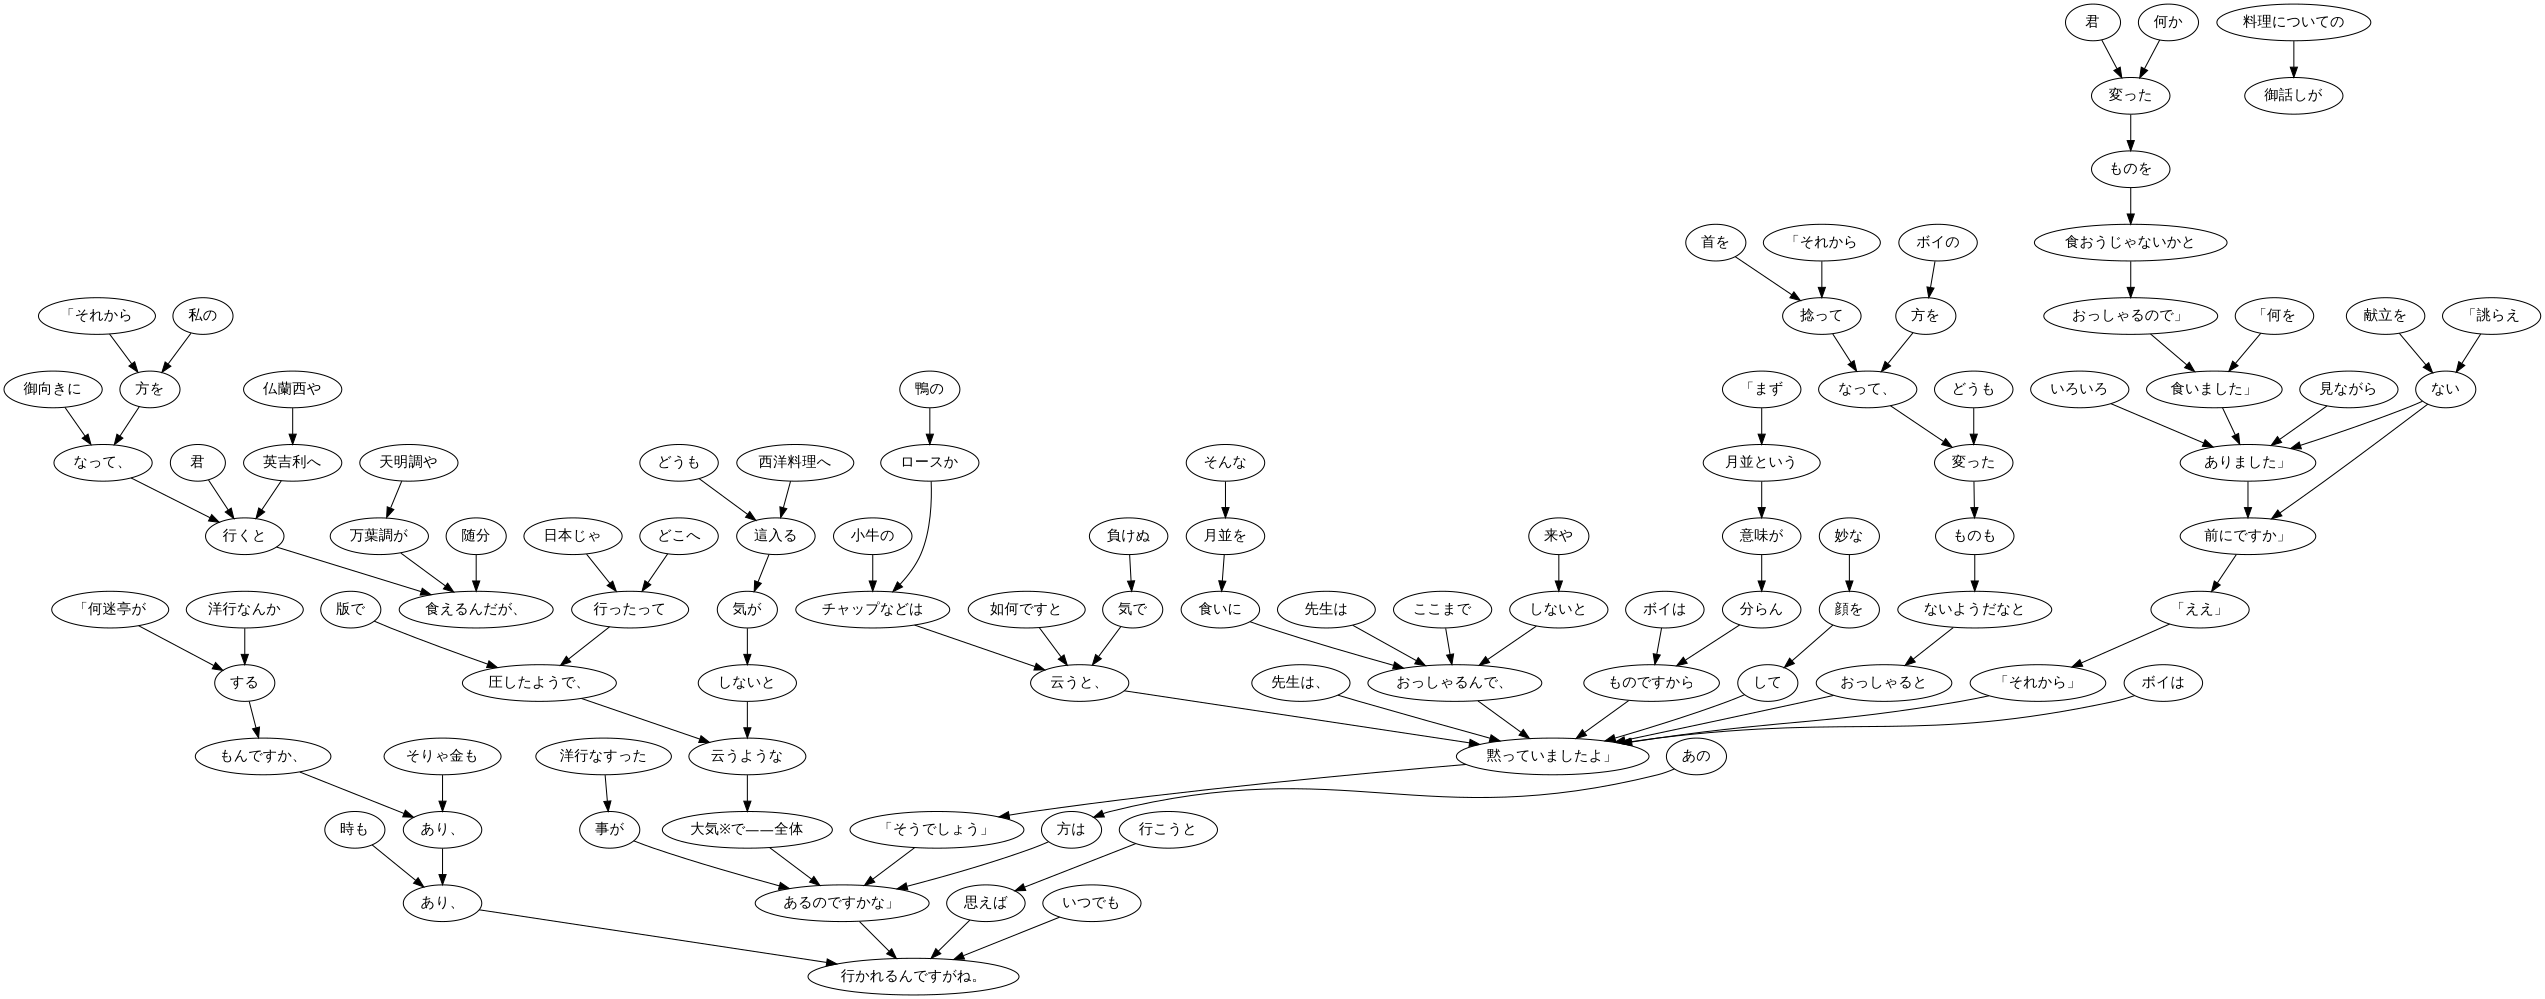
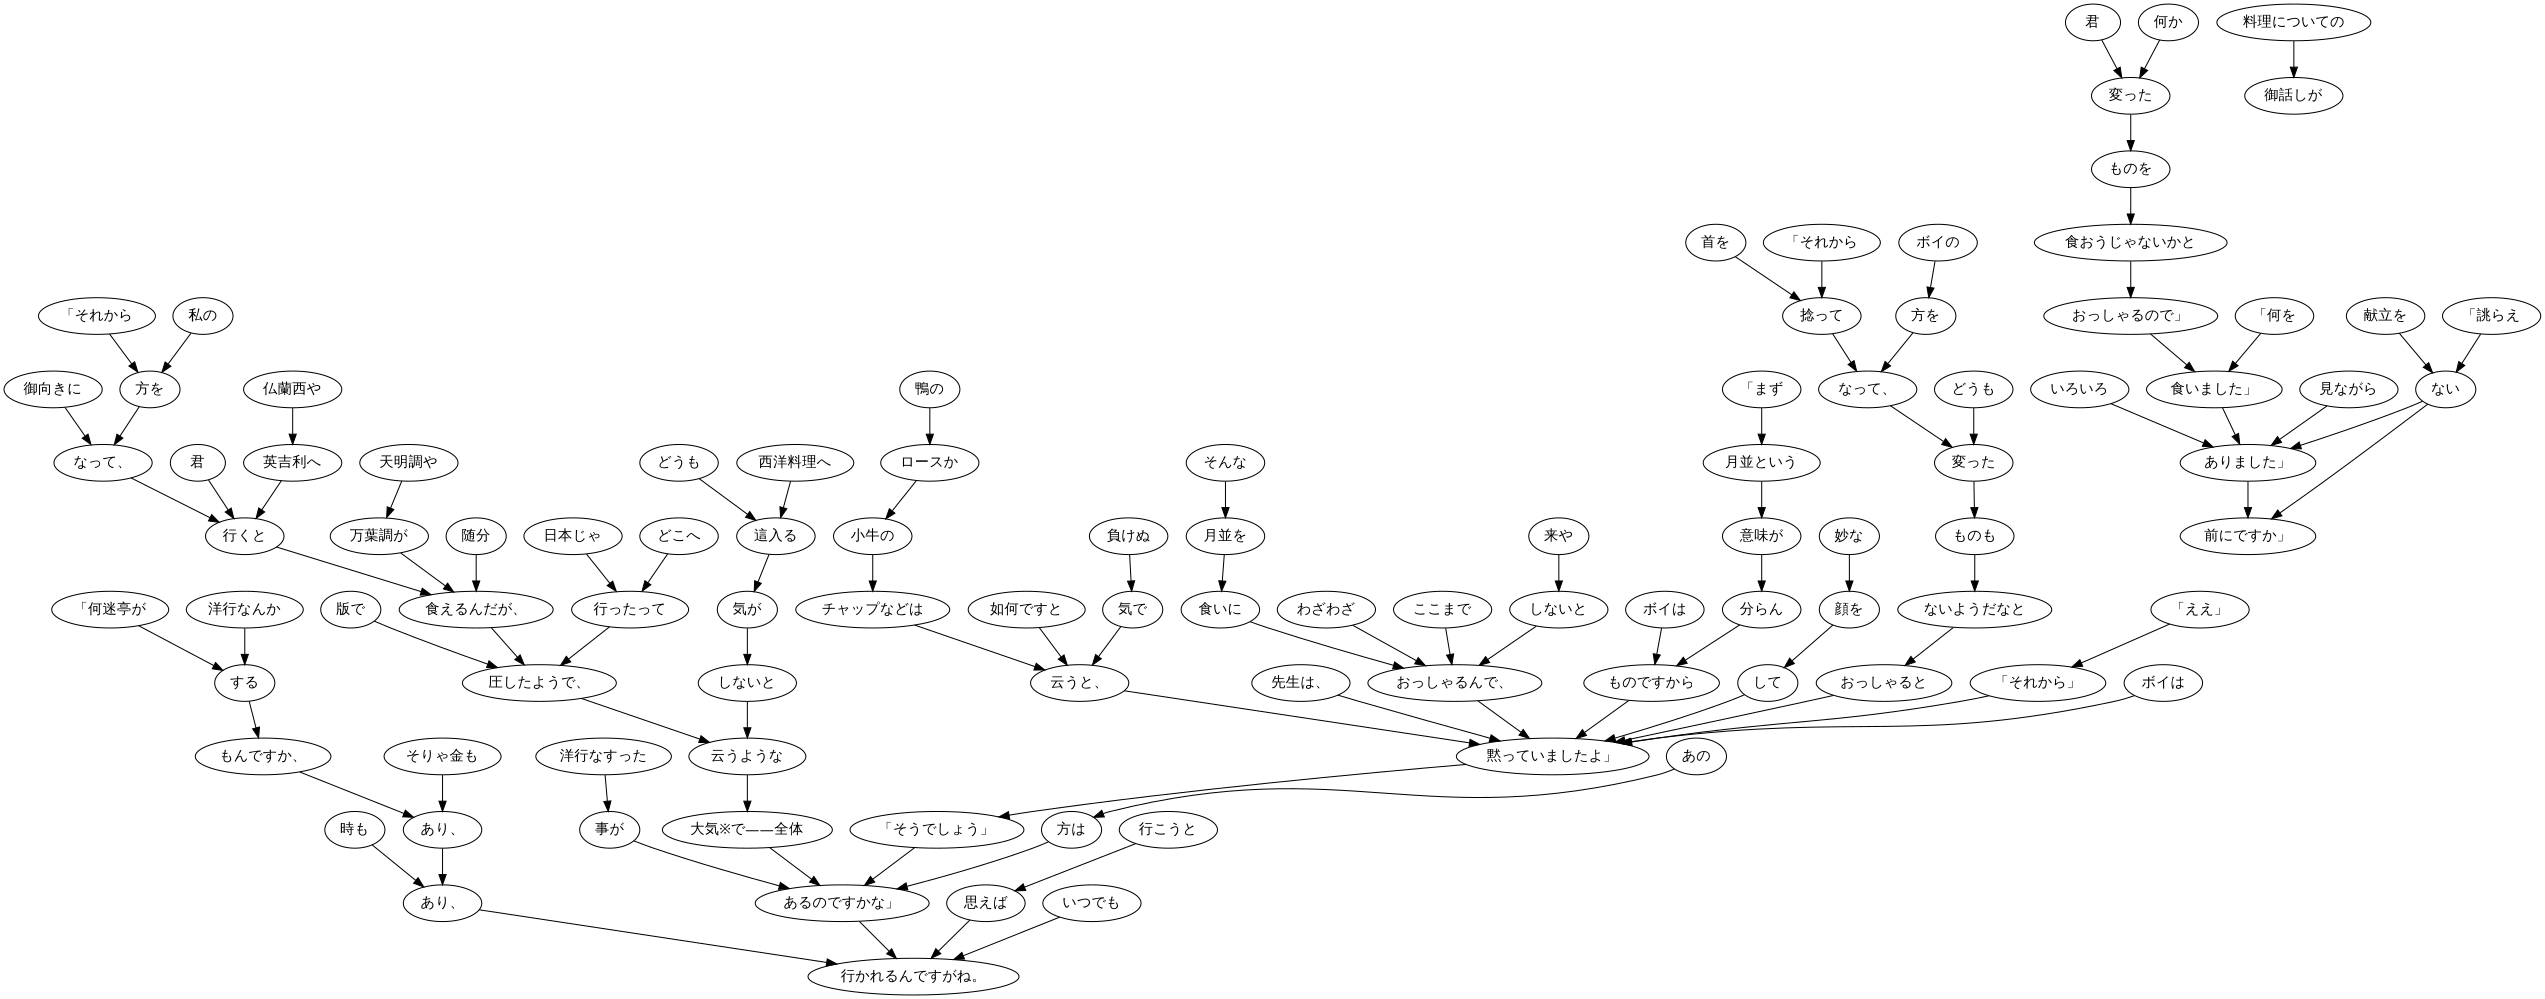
(927, 536) -> (904, 496)
(2227, 569) -> none
(1326, 610) -> (1326, 610)
none -> (504, 643)
